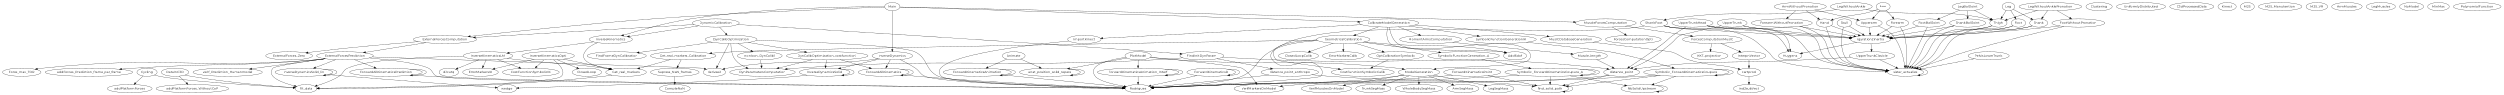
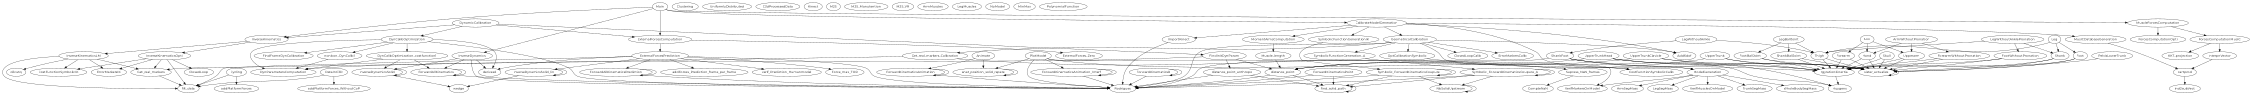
(1871, 46) -> (1738, 65)
(585, 60) -> (217, 47)
